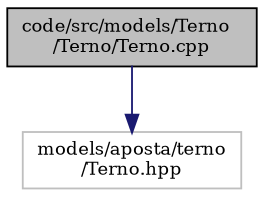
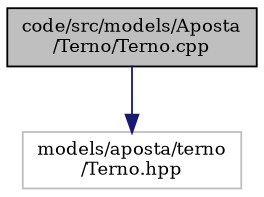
(132, 37) -> (132, 37)
